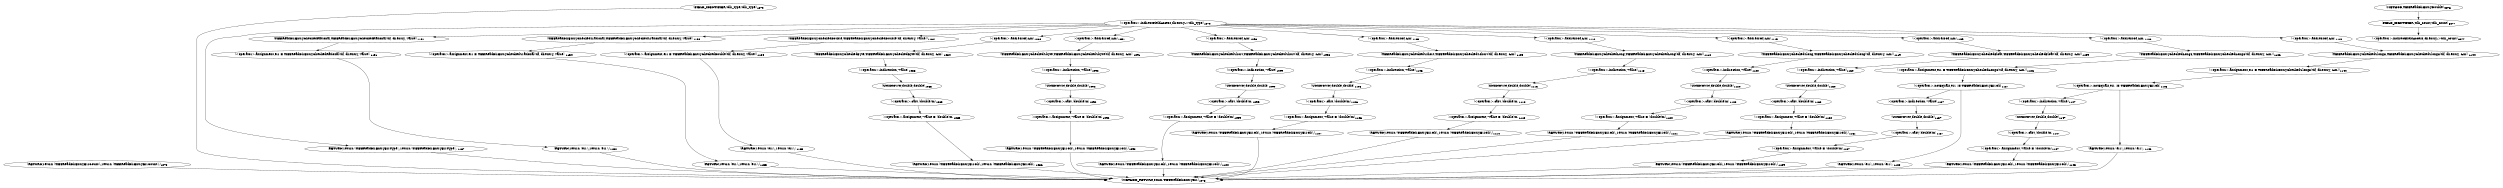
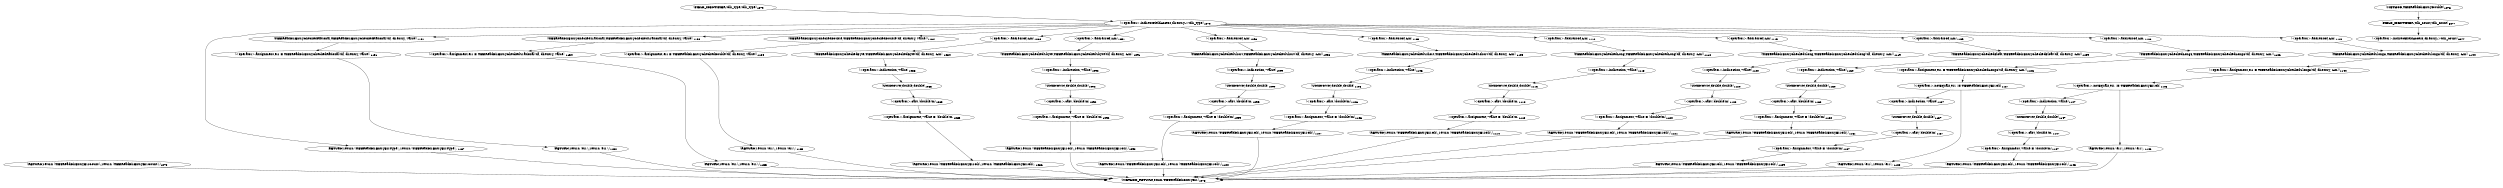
(2447, 7) -> (2447, 7)
(352, 165) -> (941, 15)
